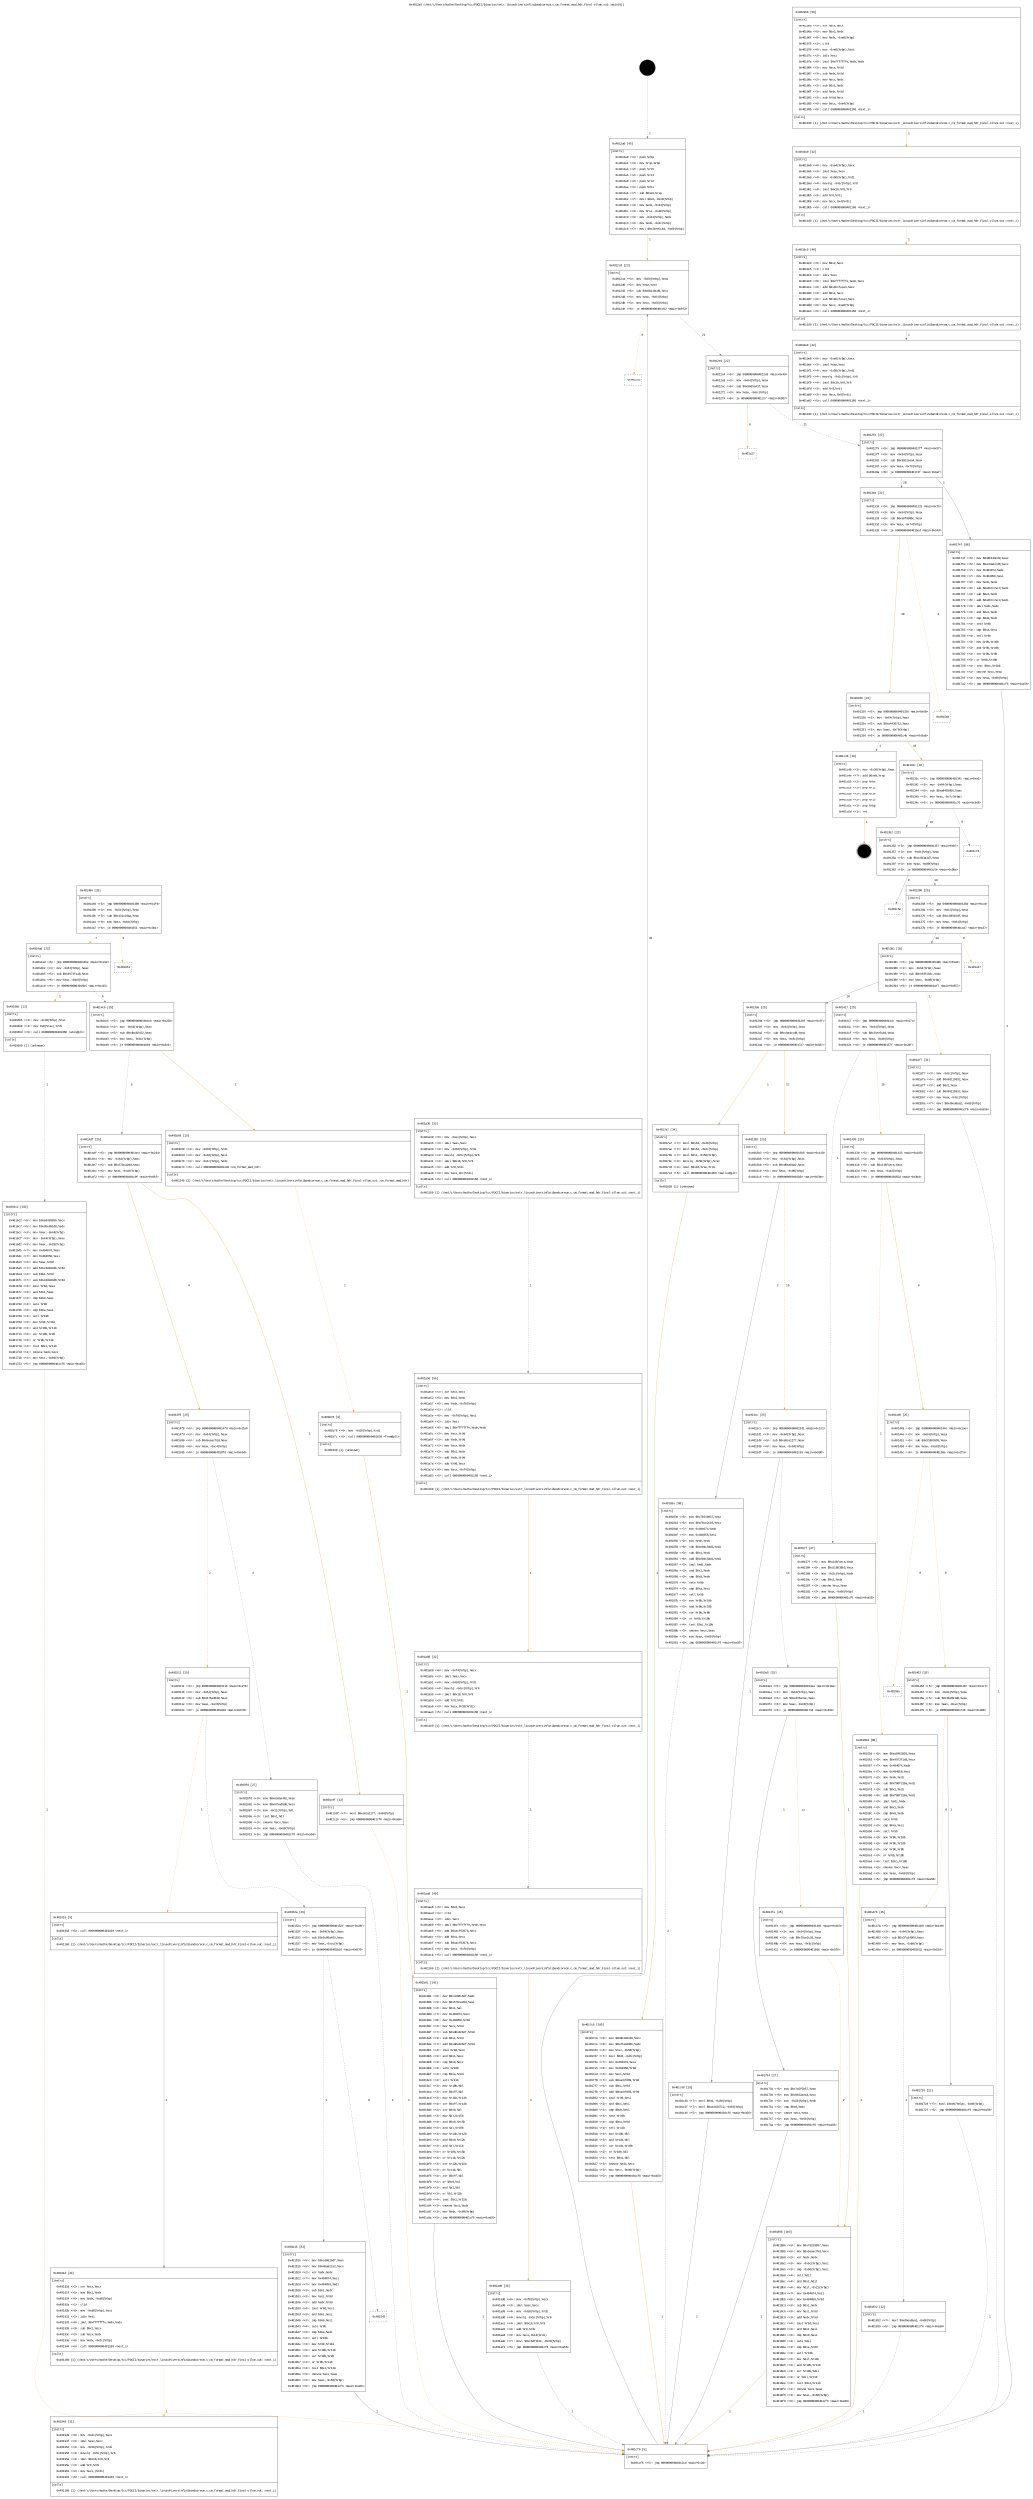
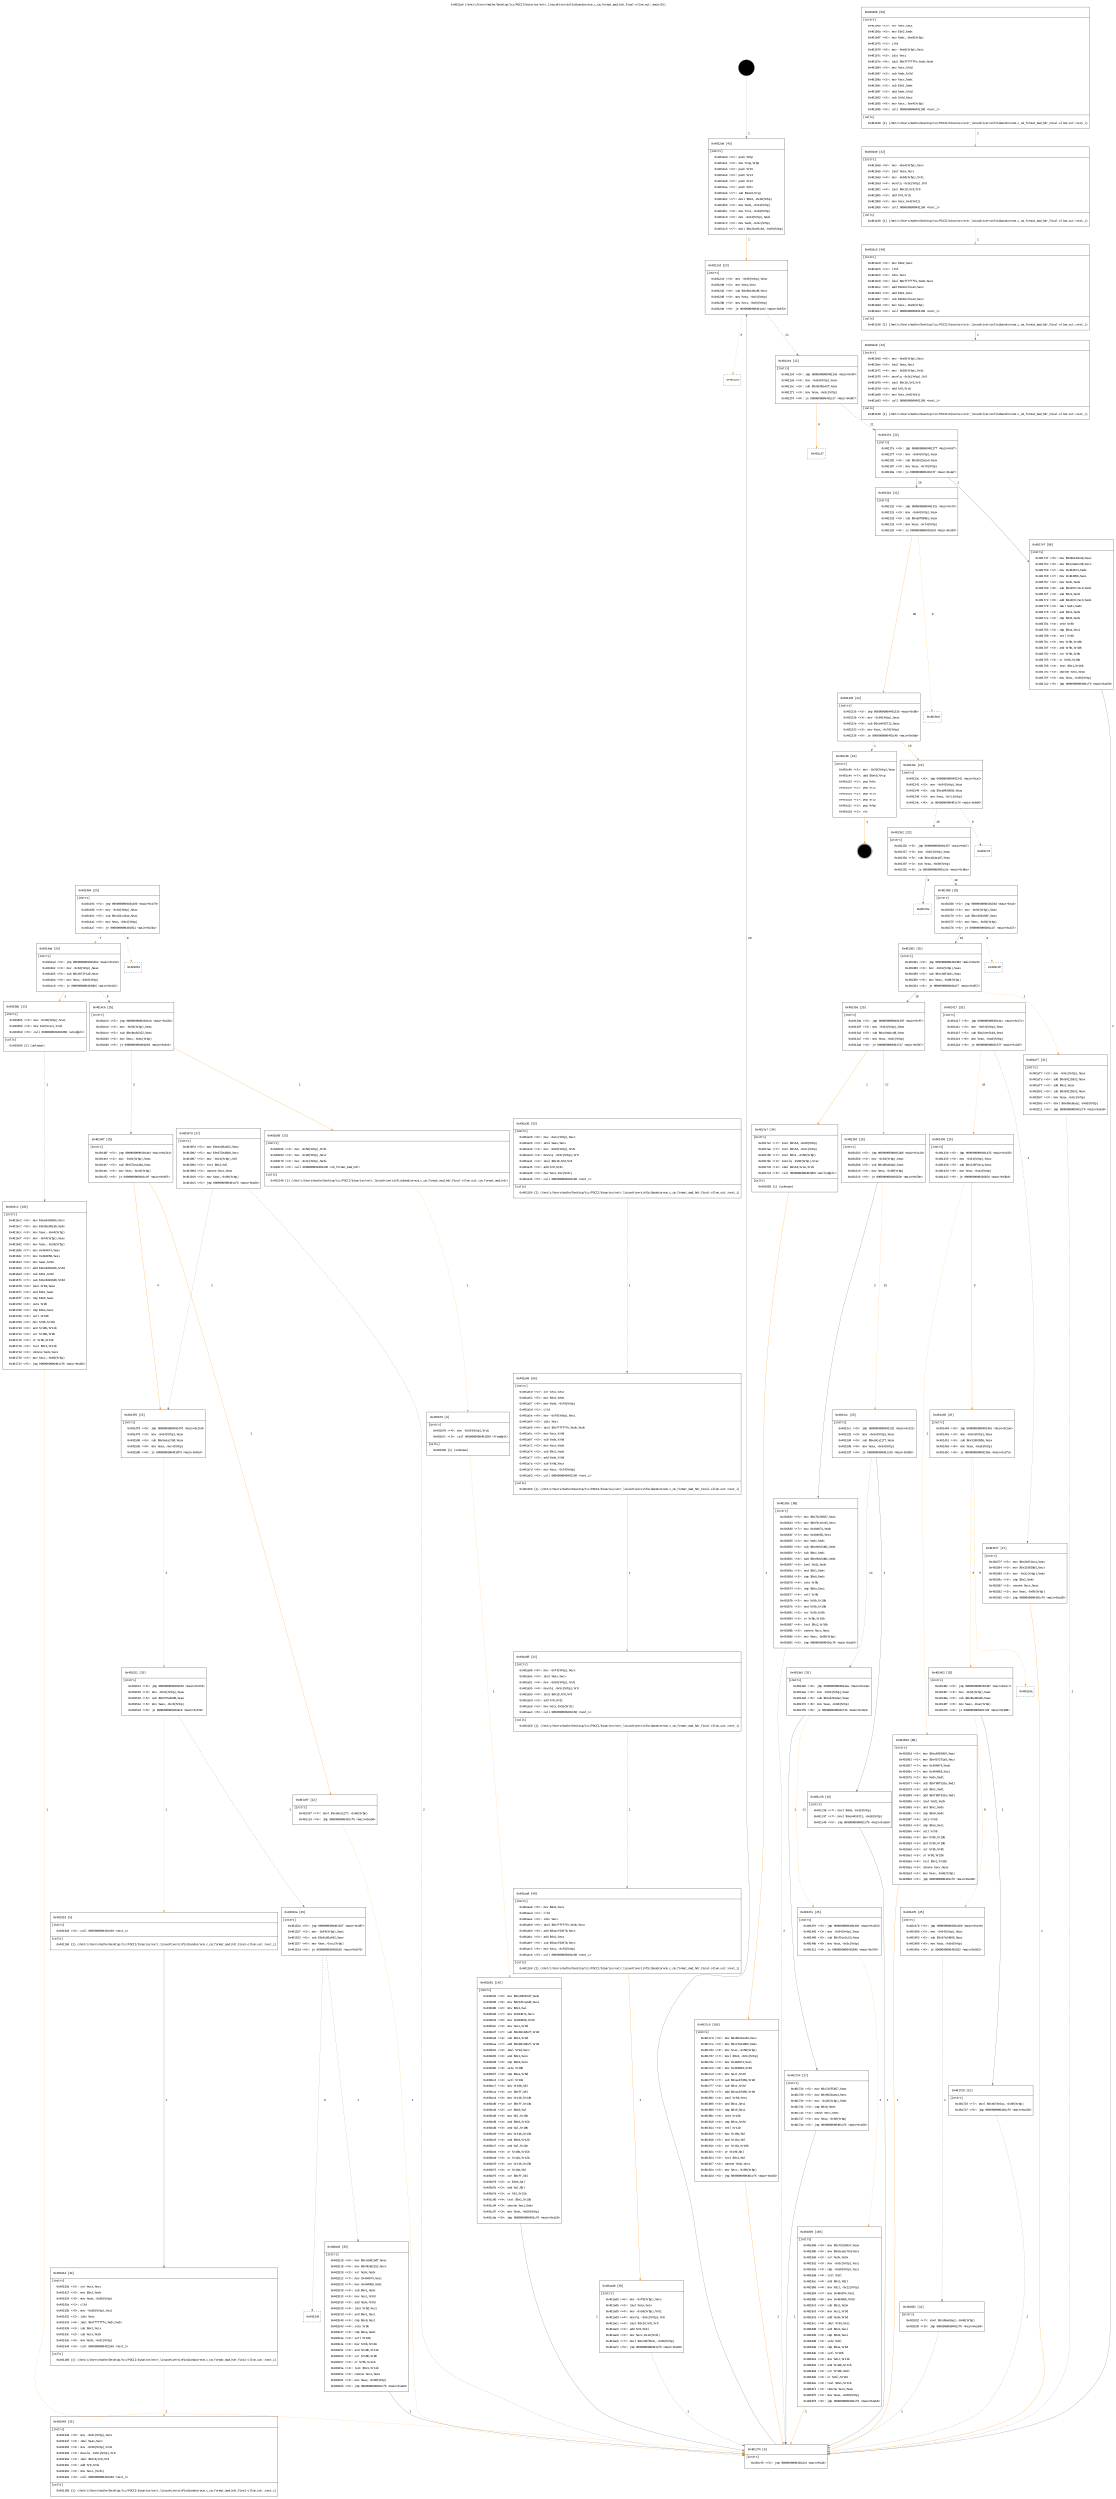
(245, 1617) -> (192, 1293)
(403, 1714) -> (490, 1716)
(847, 1914) -> (1040, 2110)
